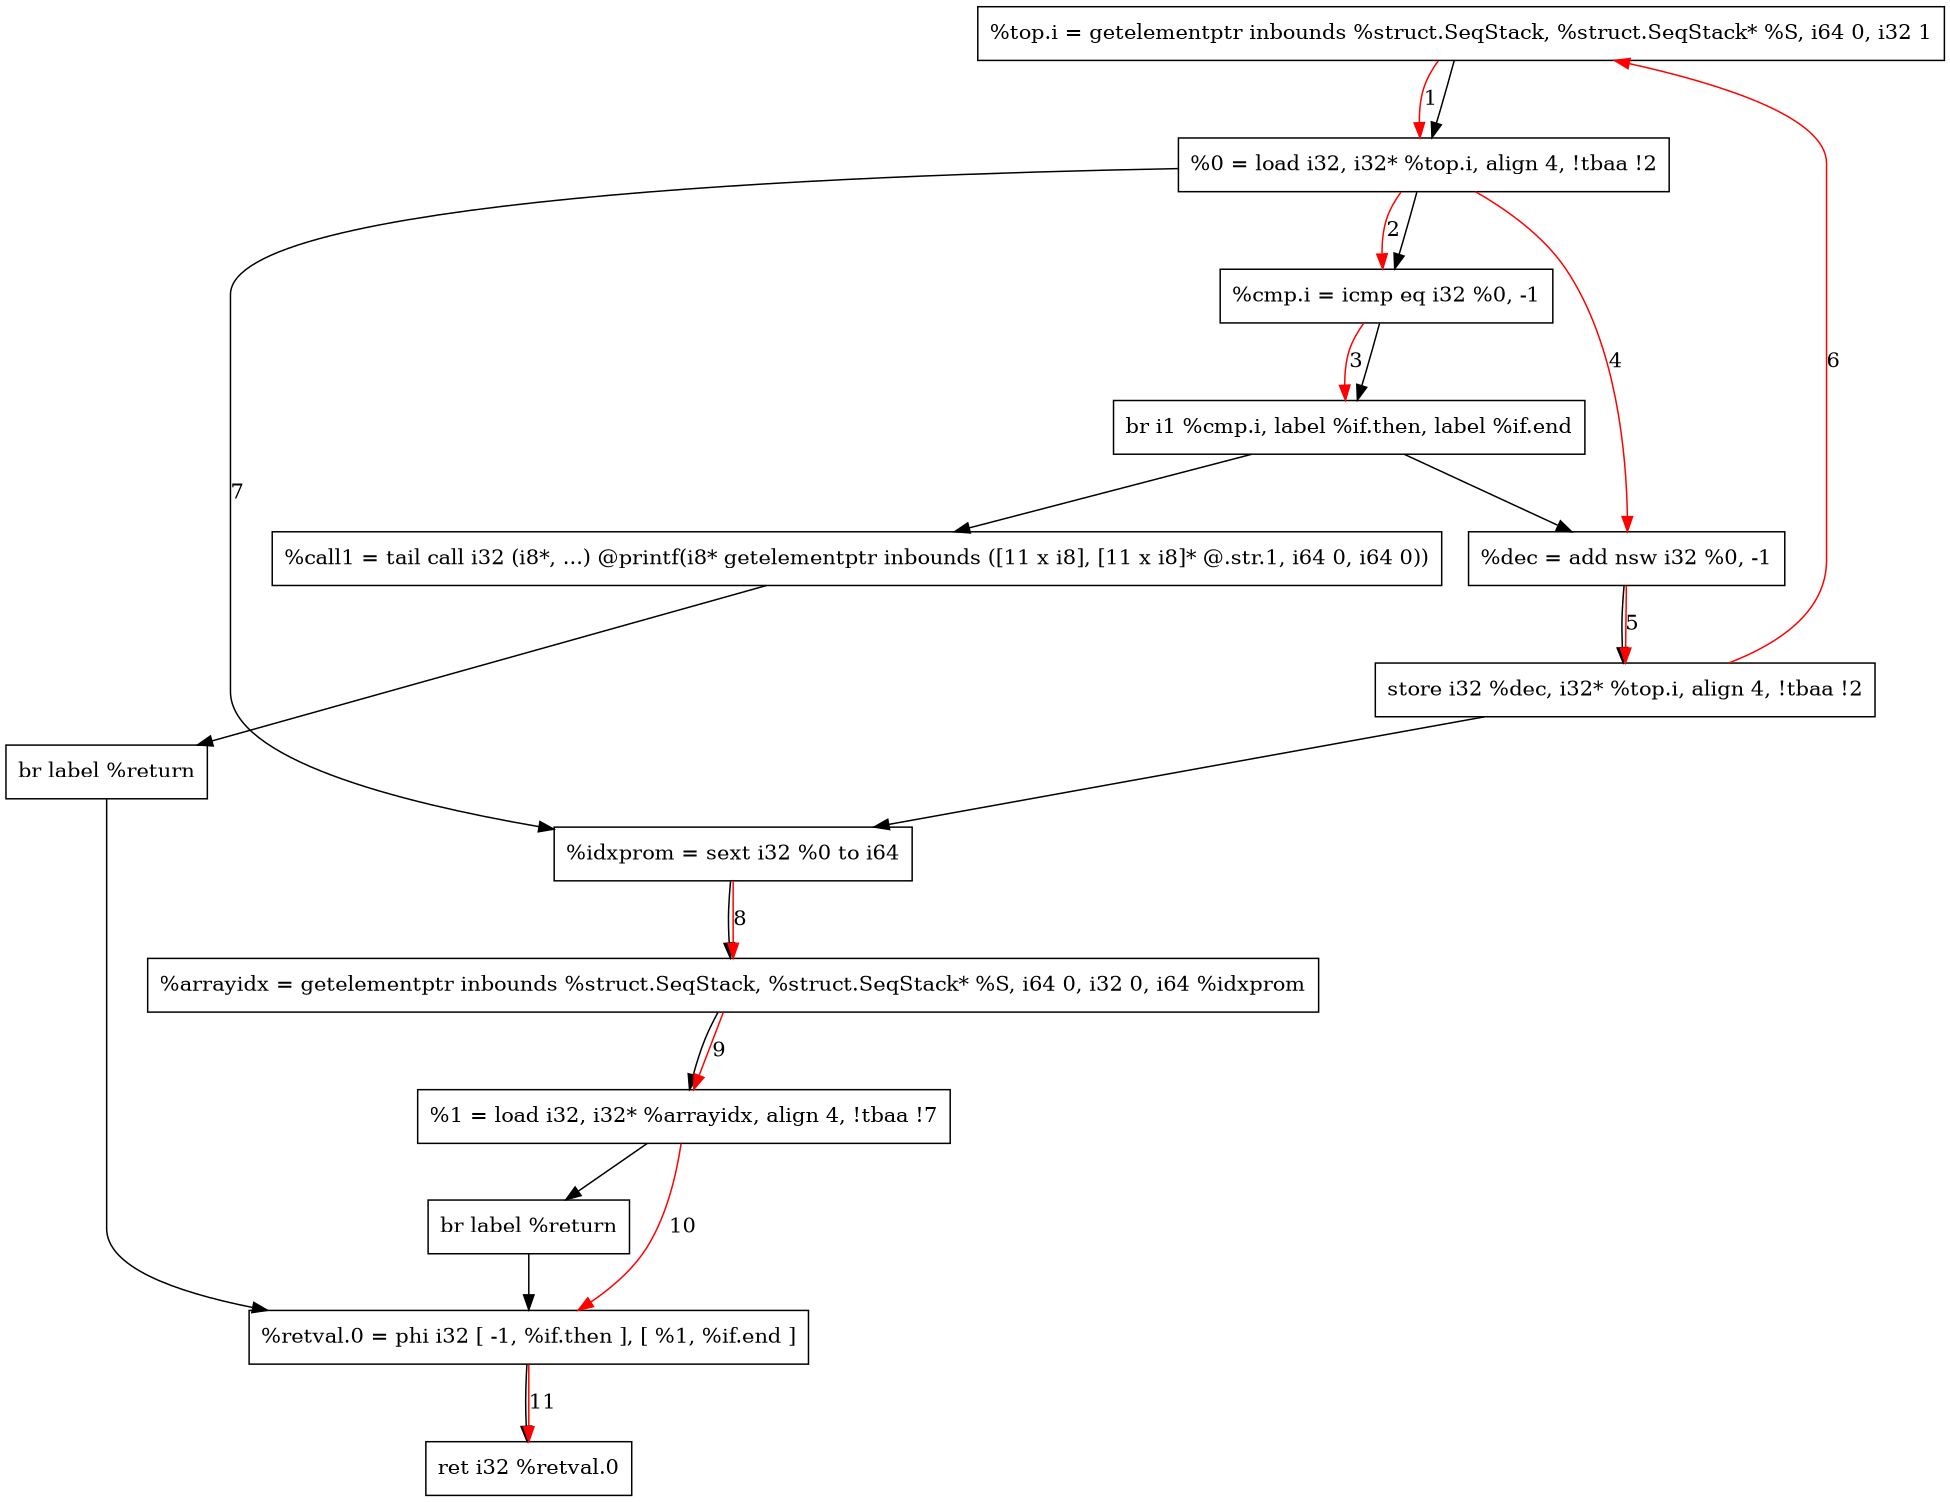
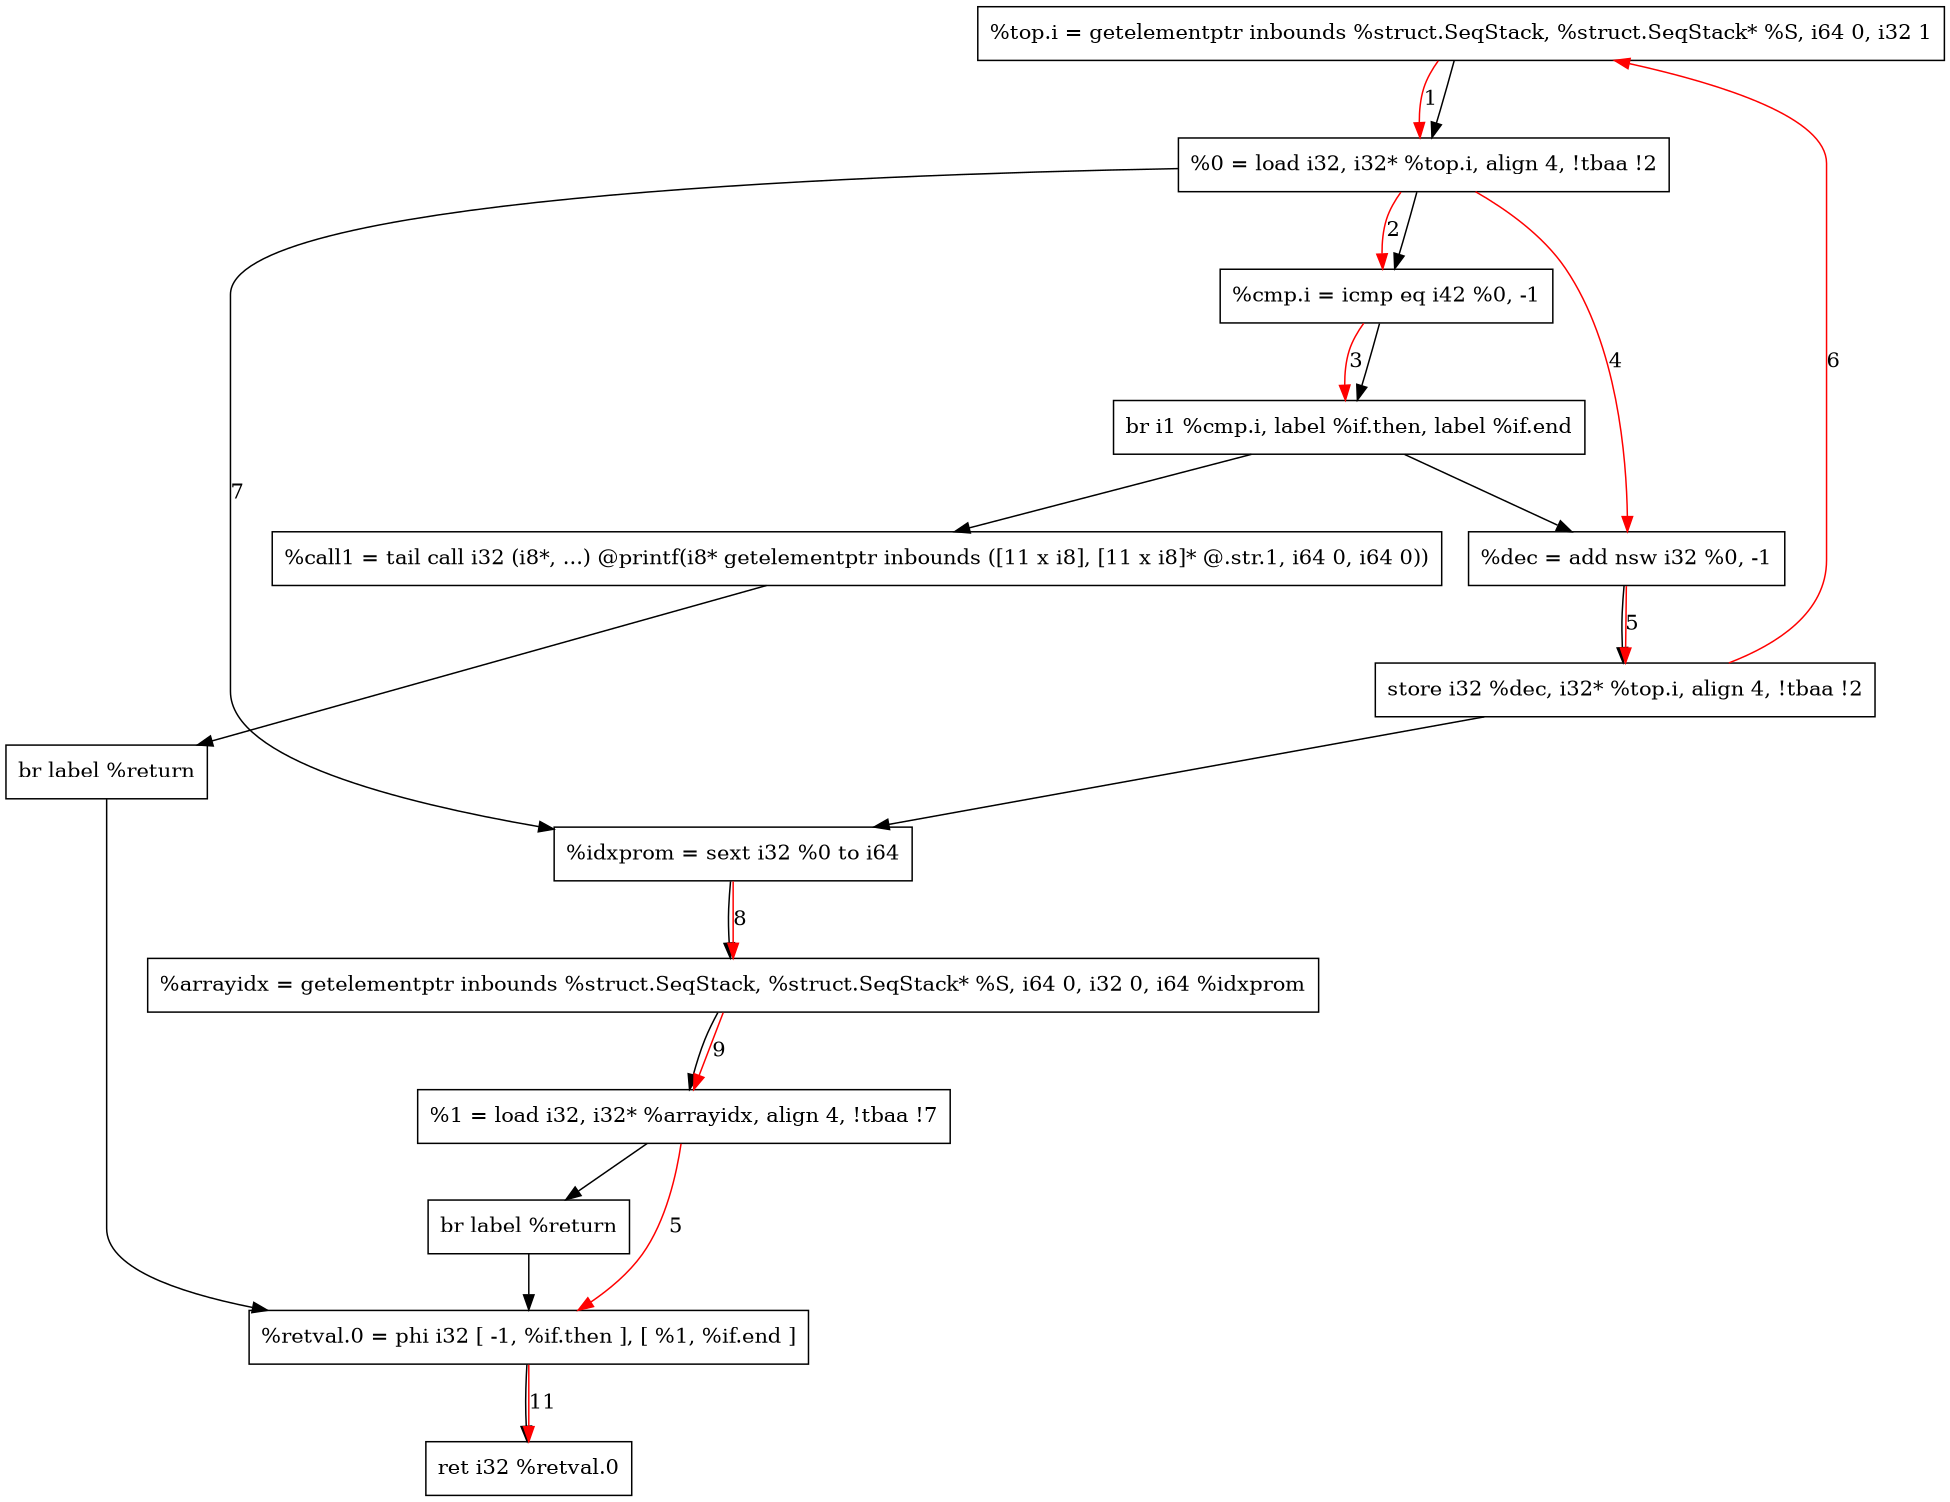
(1387, 296) -> (1387, 296)
(683, 1227) -> (676, 1227)
